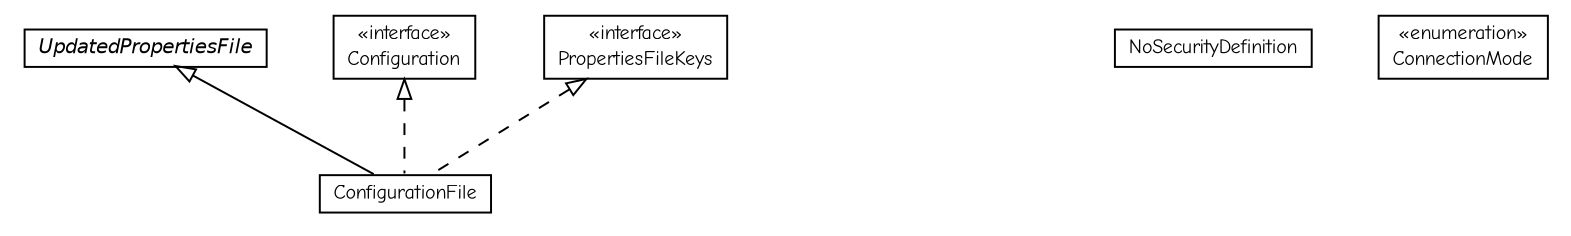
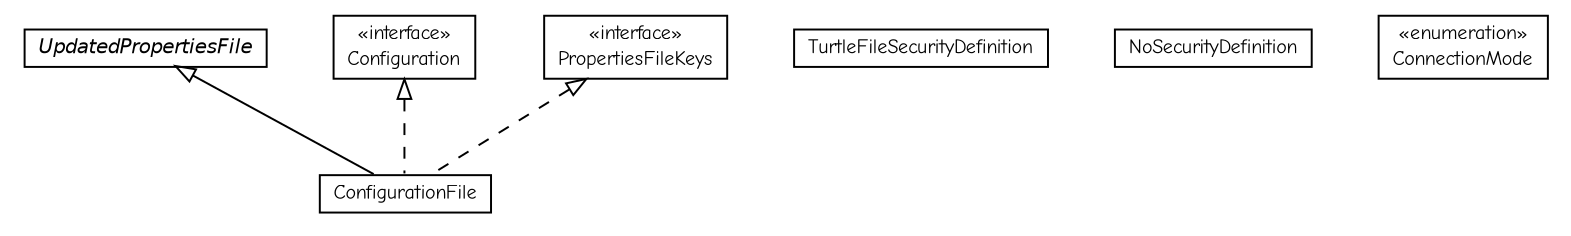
none -> (920, 47)
